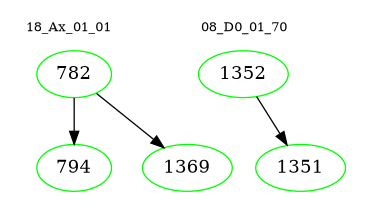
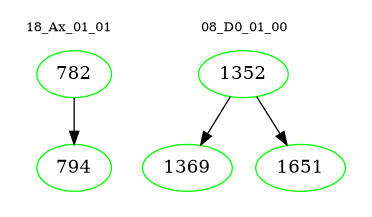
(245, 28) -> (245, 28)
(114, 107) -> (219, 115)
(301, 168) -> (301, 168)
